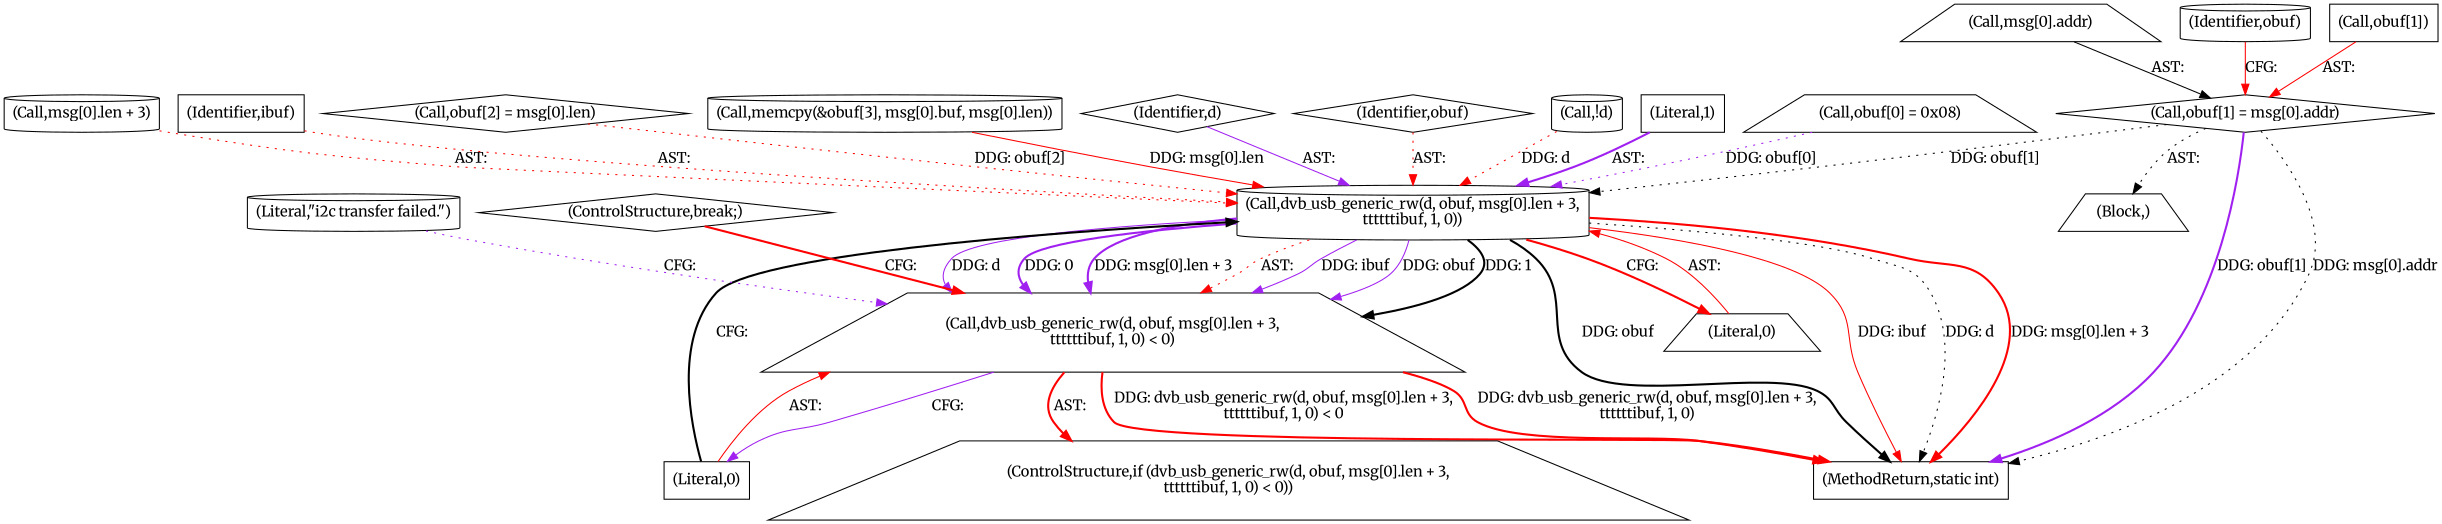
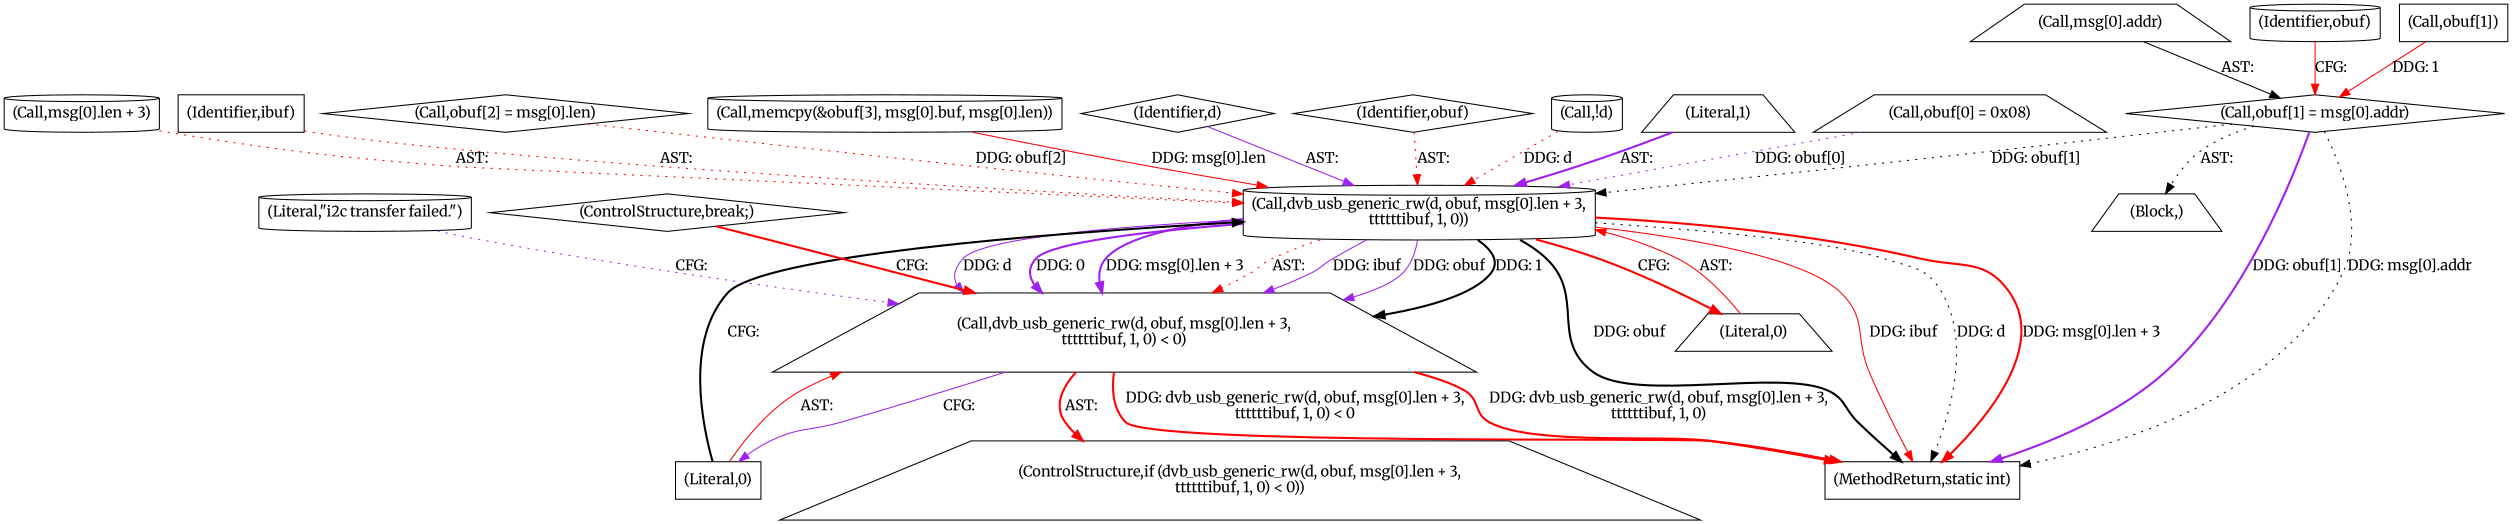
(2341, 68) -> (2416, 68)
(1683, 114) -> (1718, 114)
